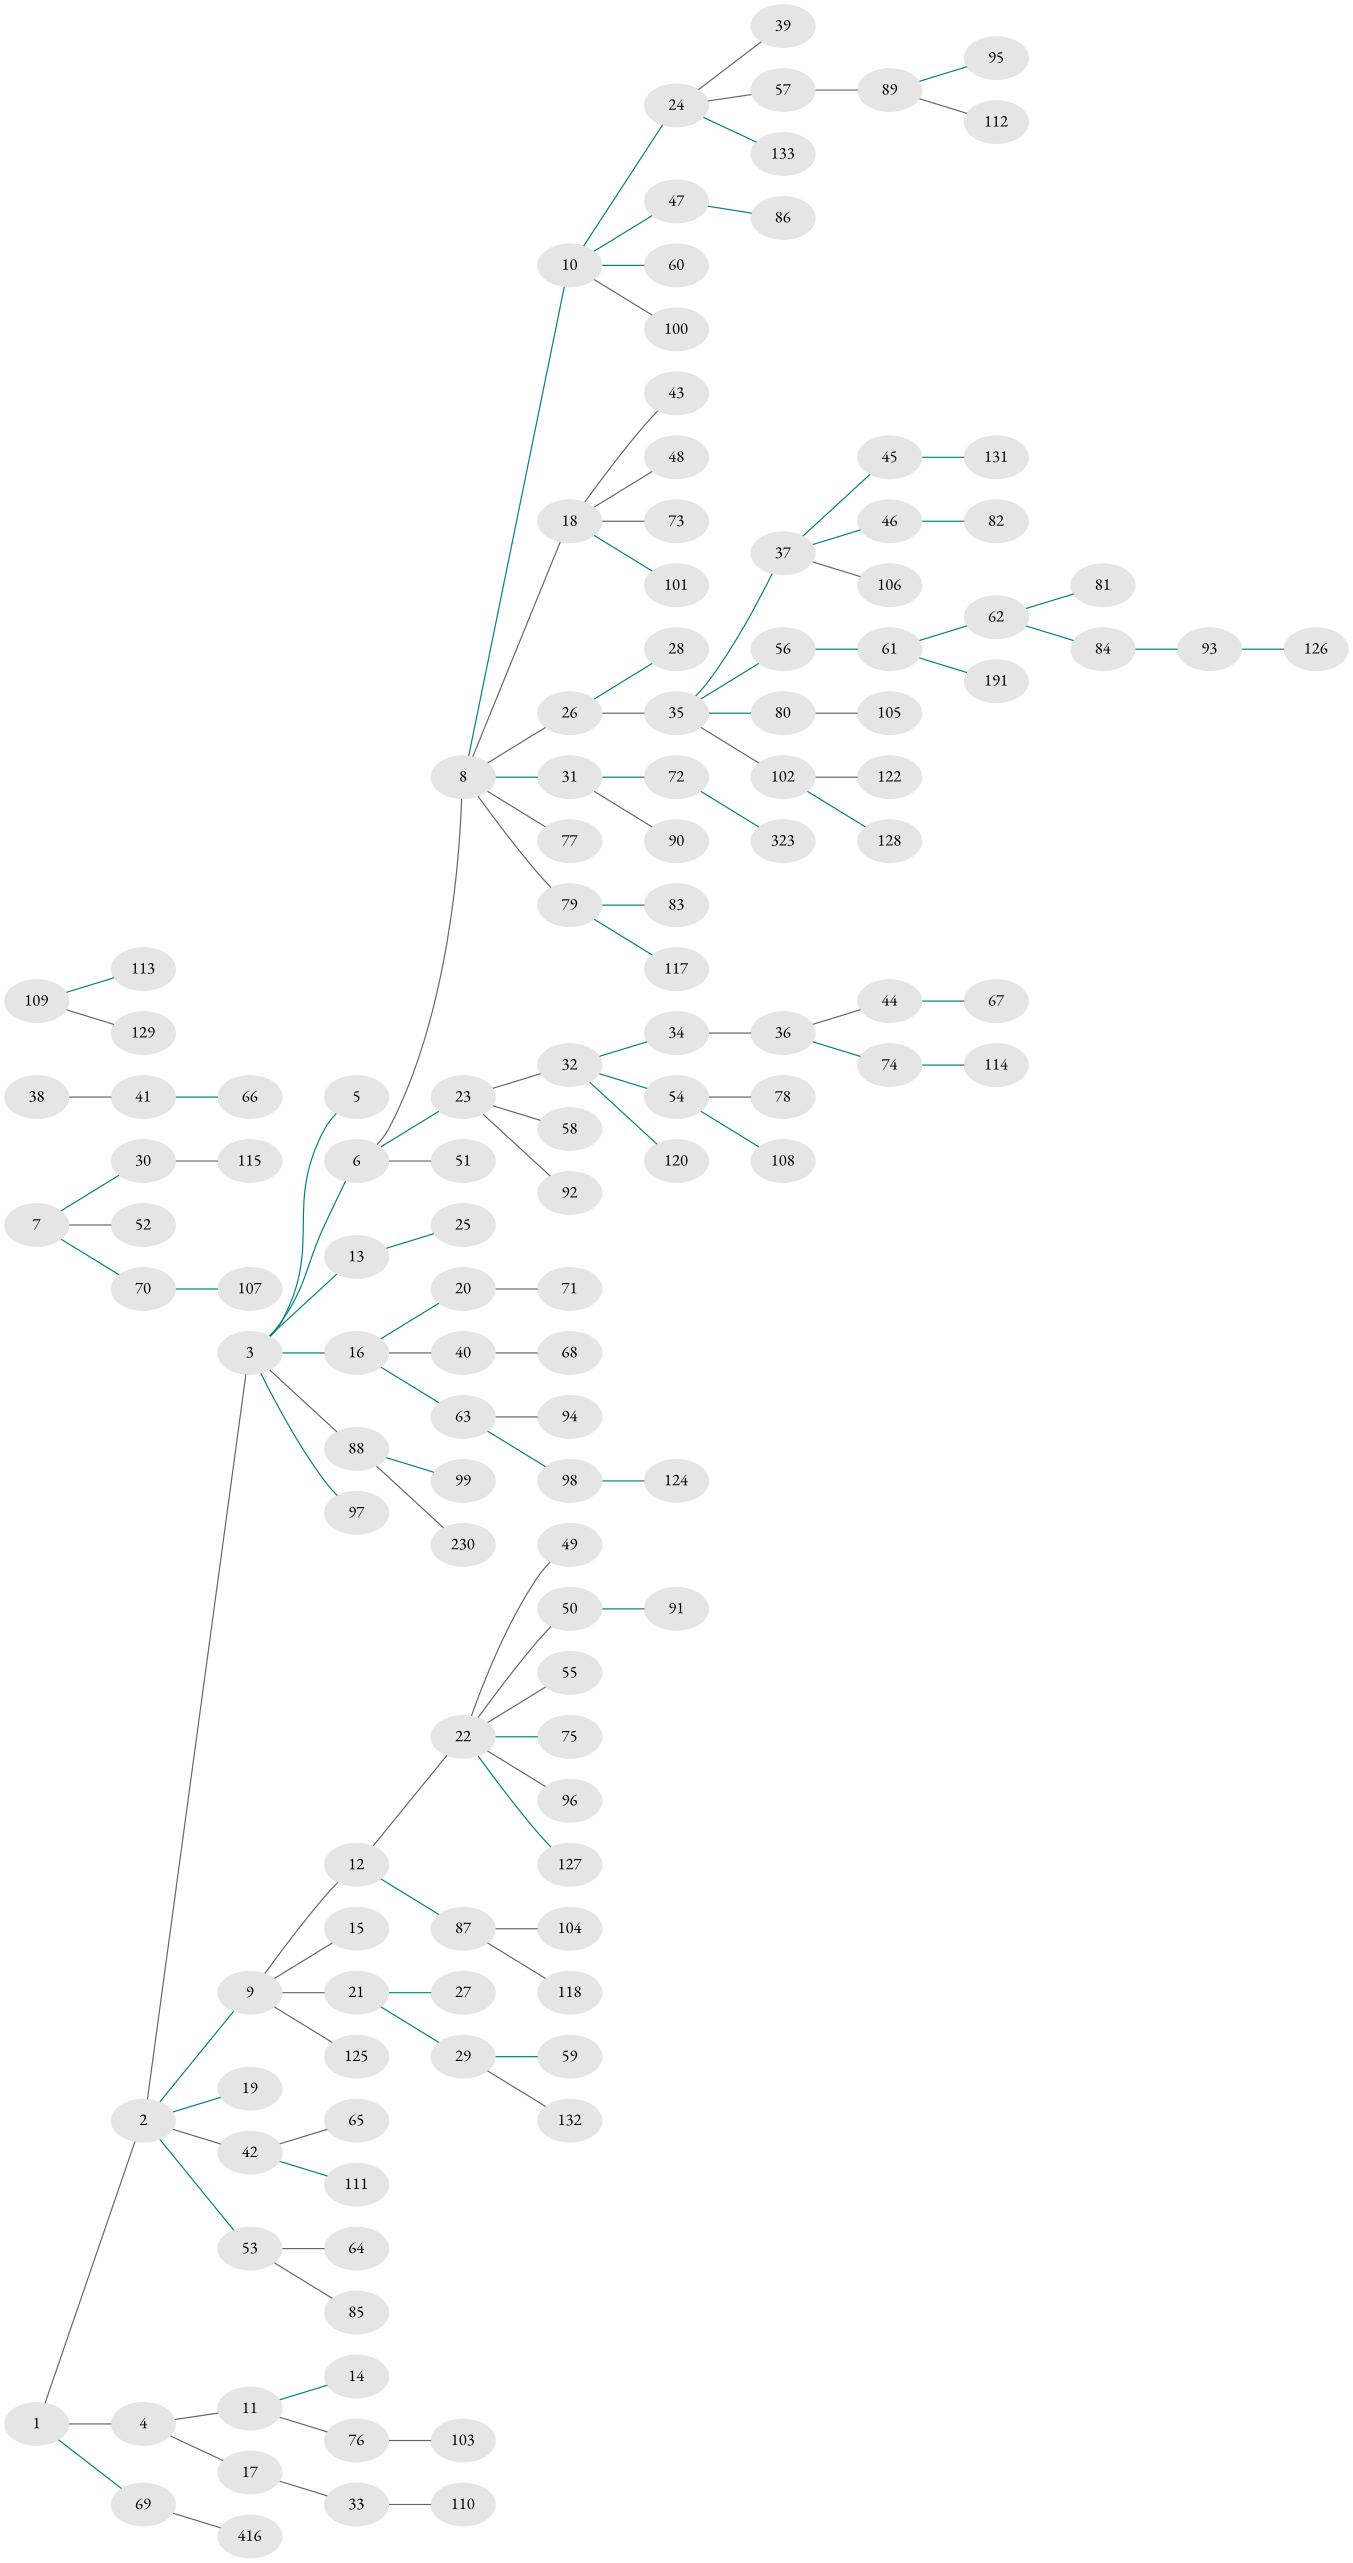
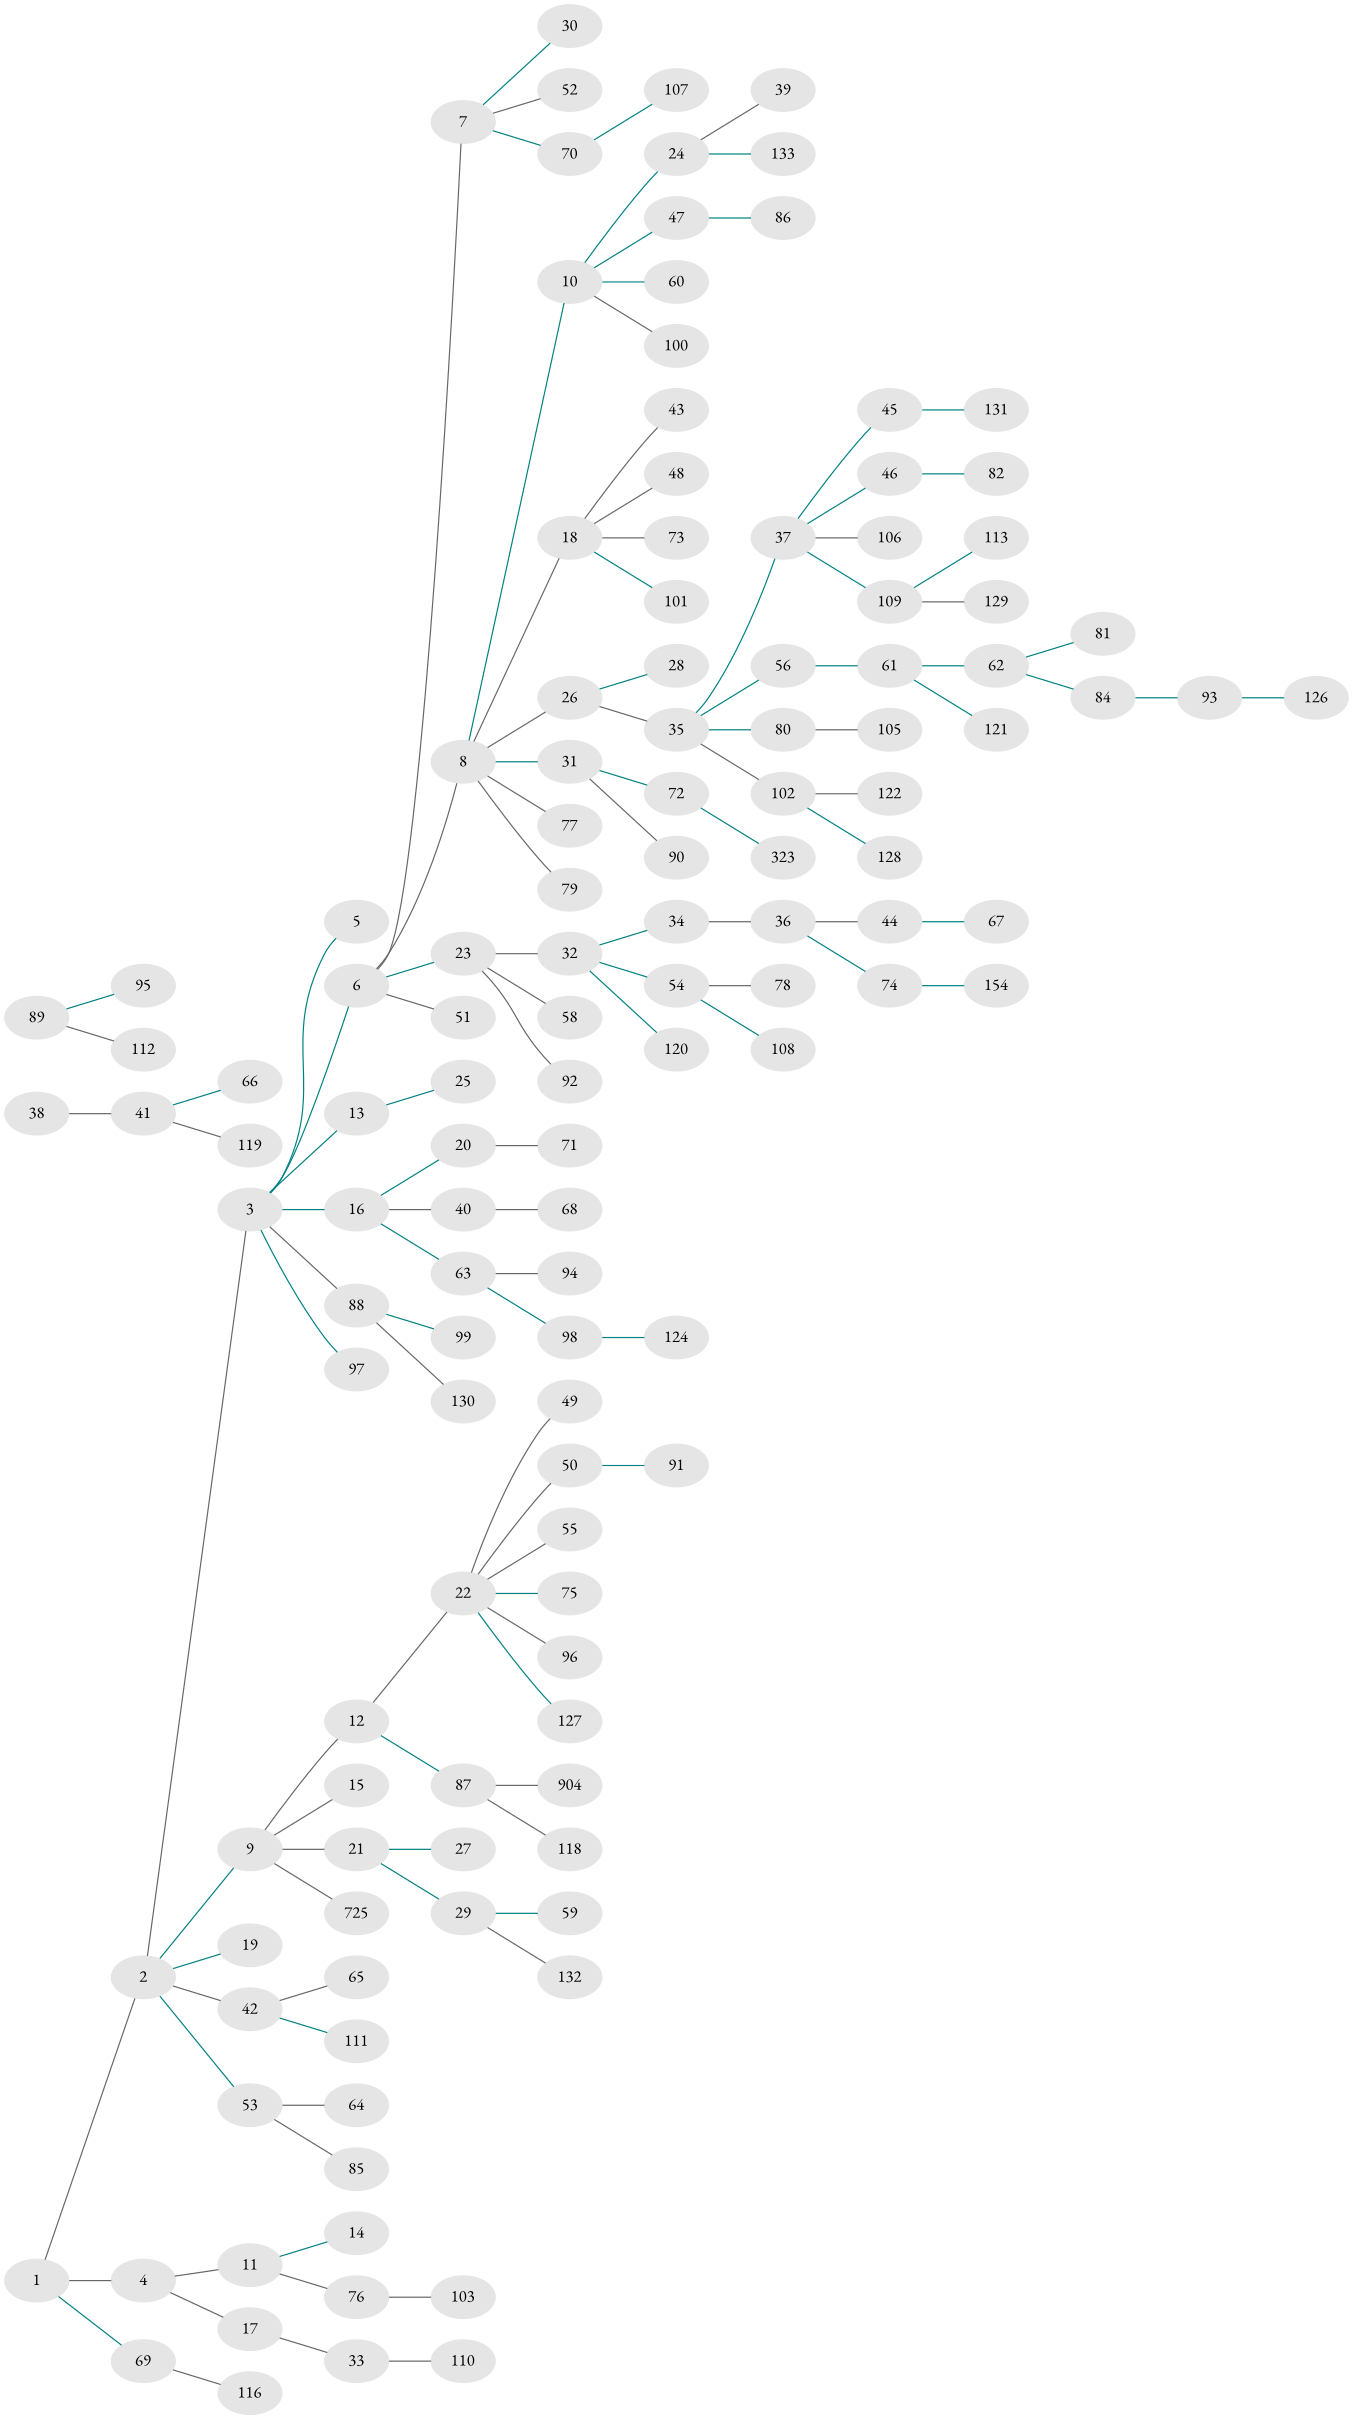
(783, 90) -> none
none -> (436, 560)
none -> (836, 570)
(996, 681) -> (996, 730)
(676, 905) -> none
(676, 969) -> none
(996, 1065) -> (996, 986)
none -> (250, 1146)
(250, 1161) -> none
(463, 1545) -> (463, 1402)
(570, 1929) -> (570, 1785)
(357, 2057) -> (357, 1913)
(250, 2536) -> (250, 2393)
